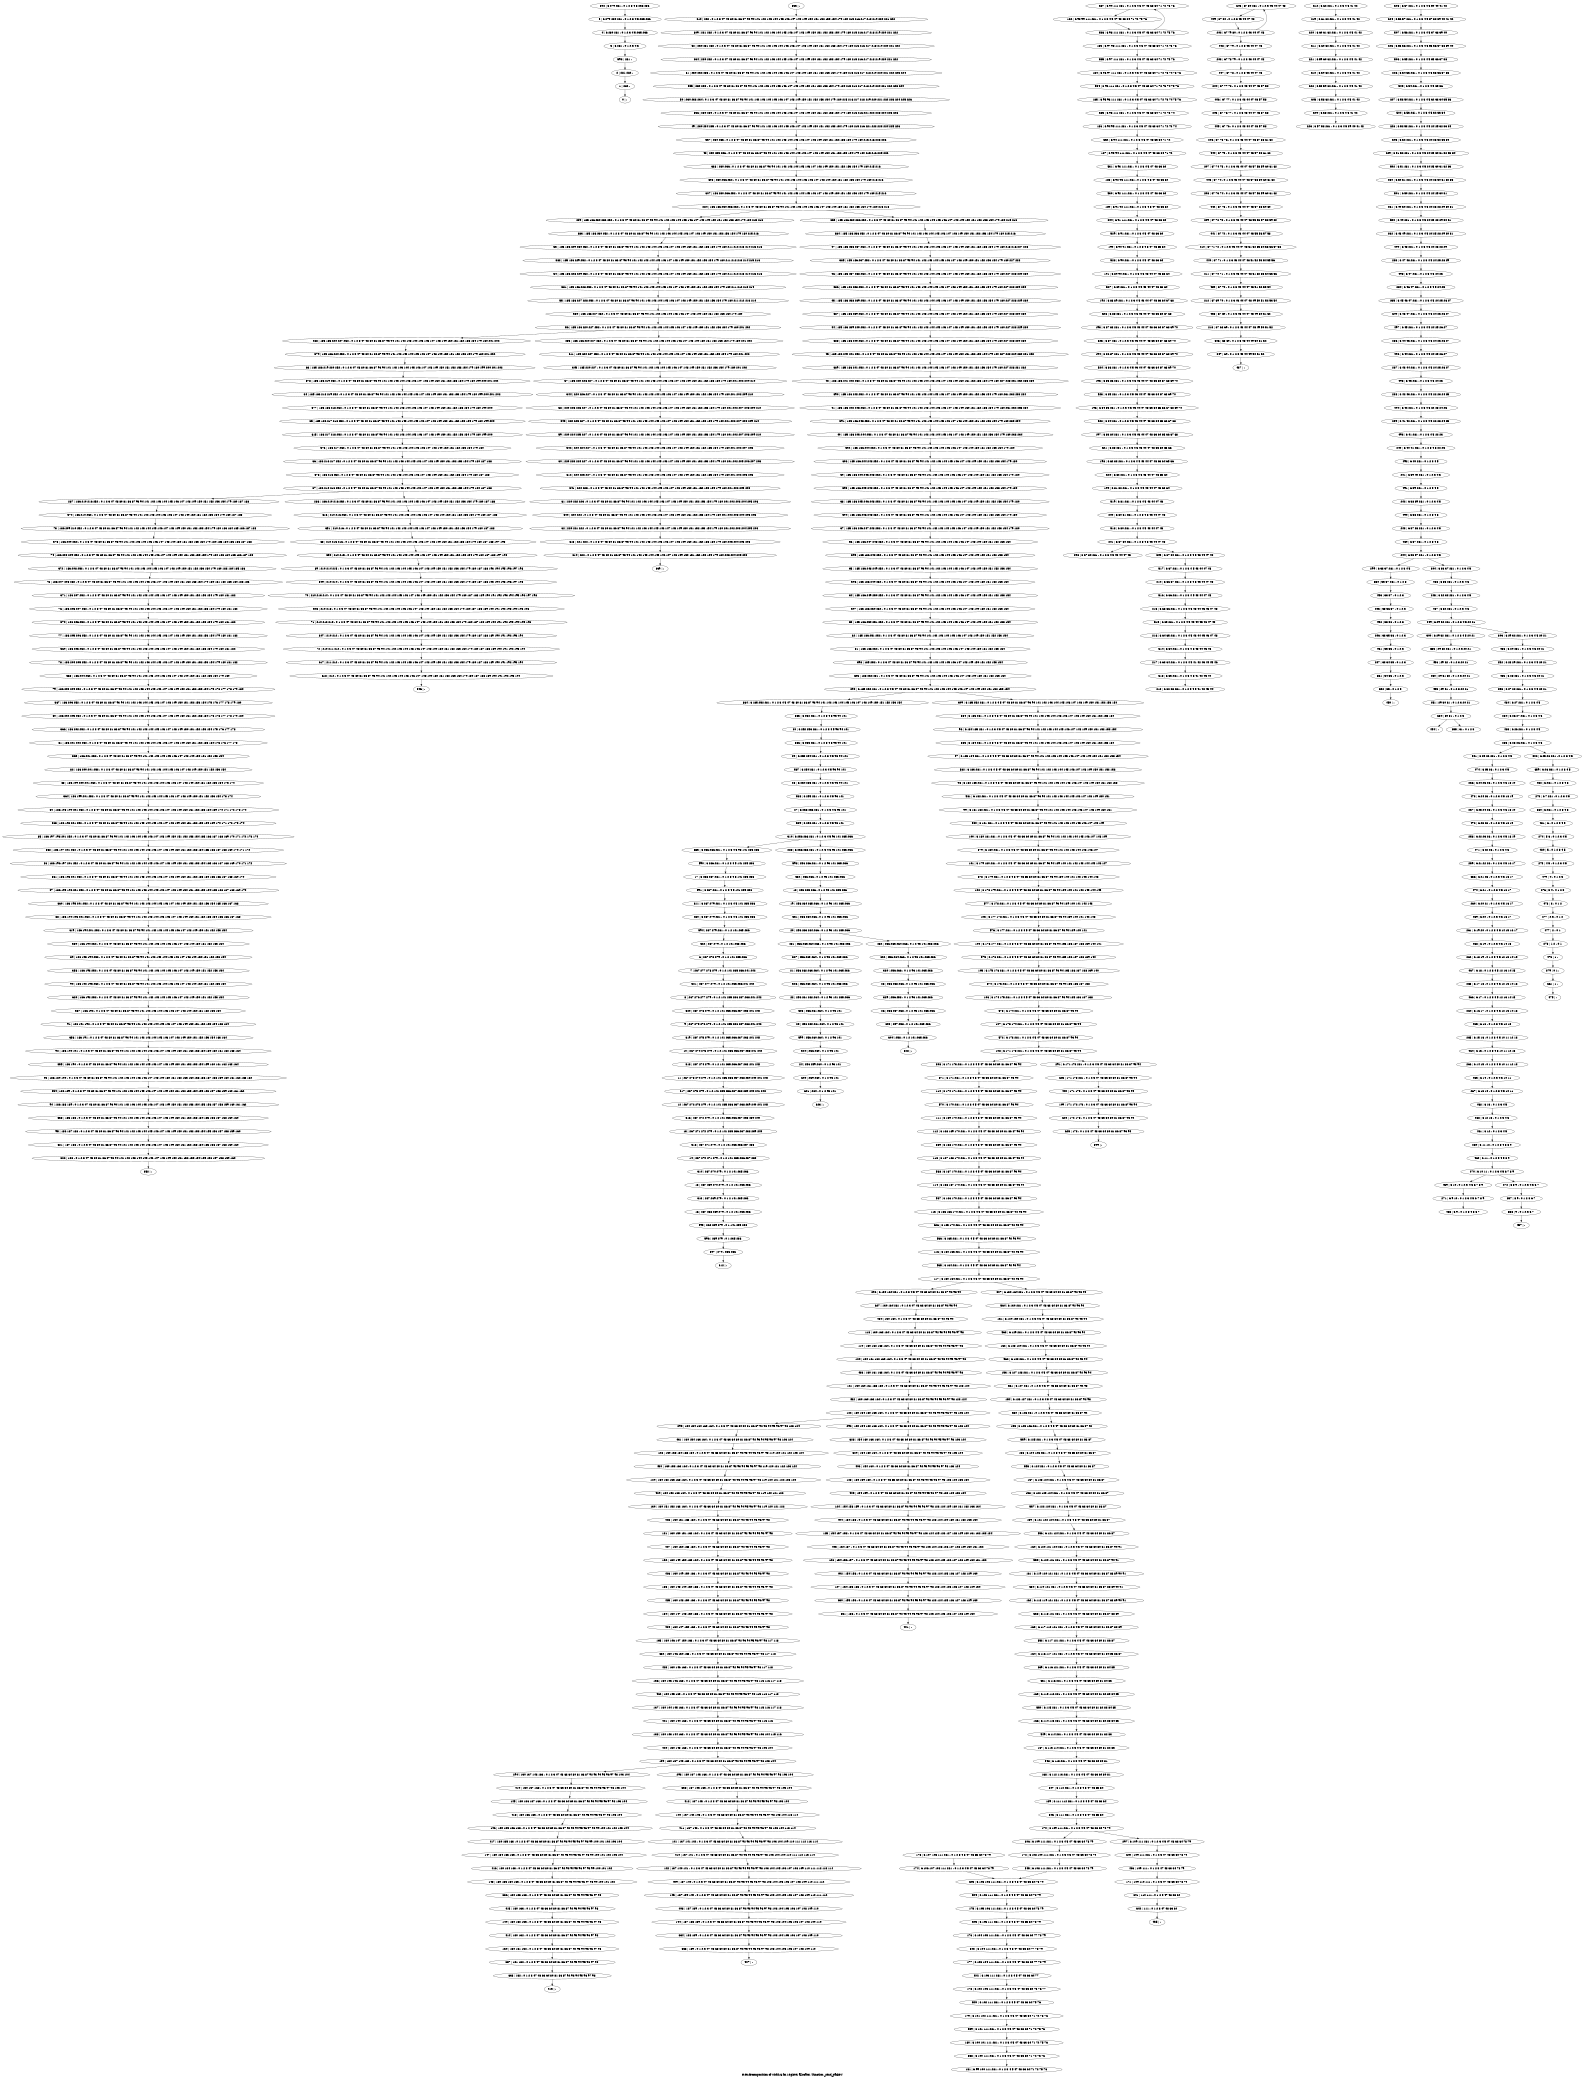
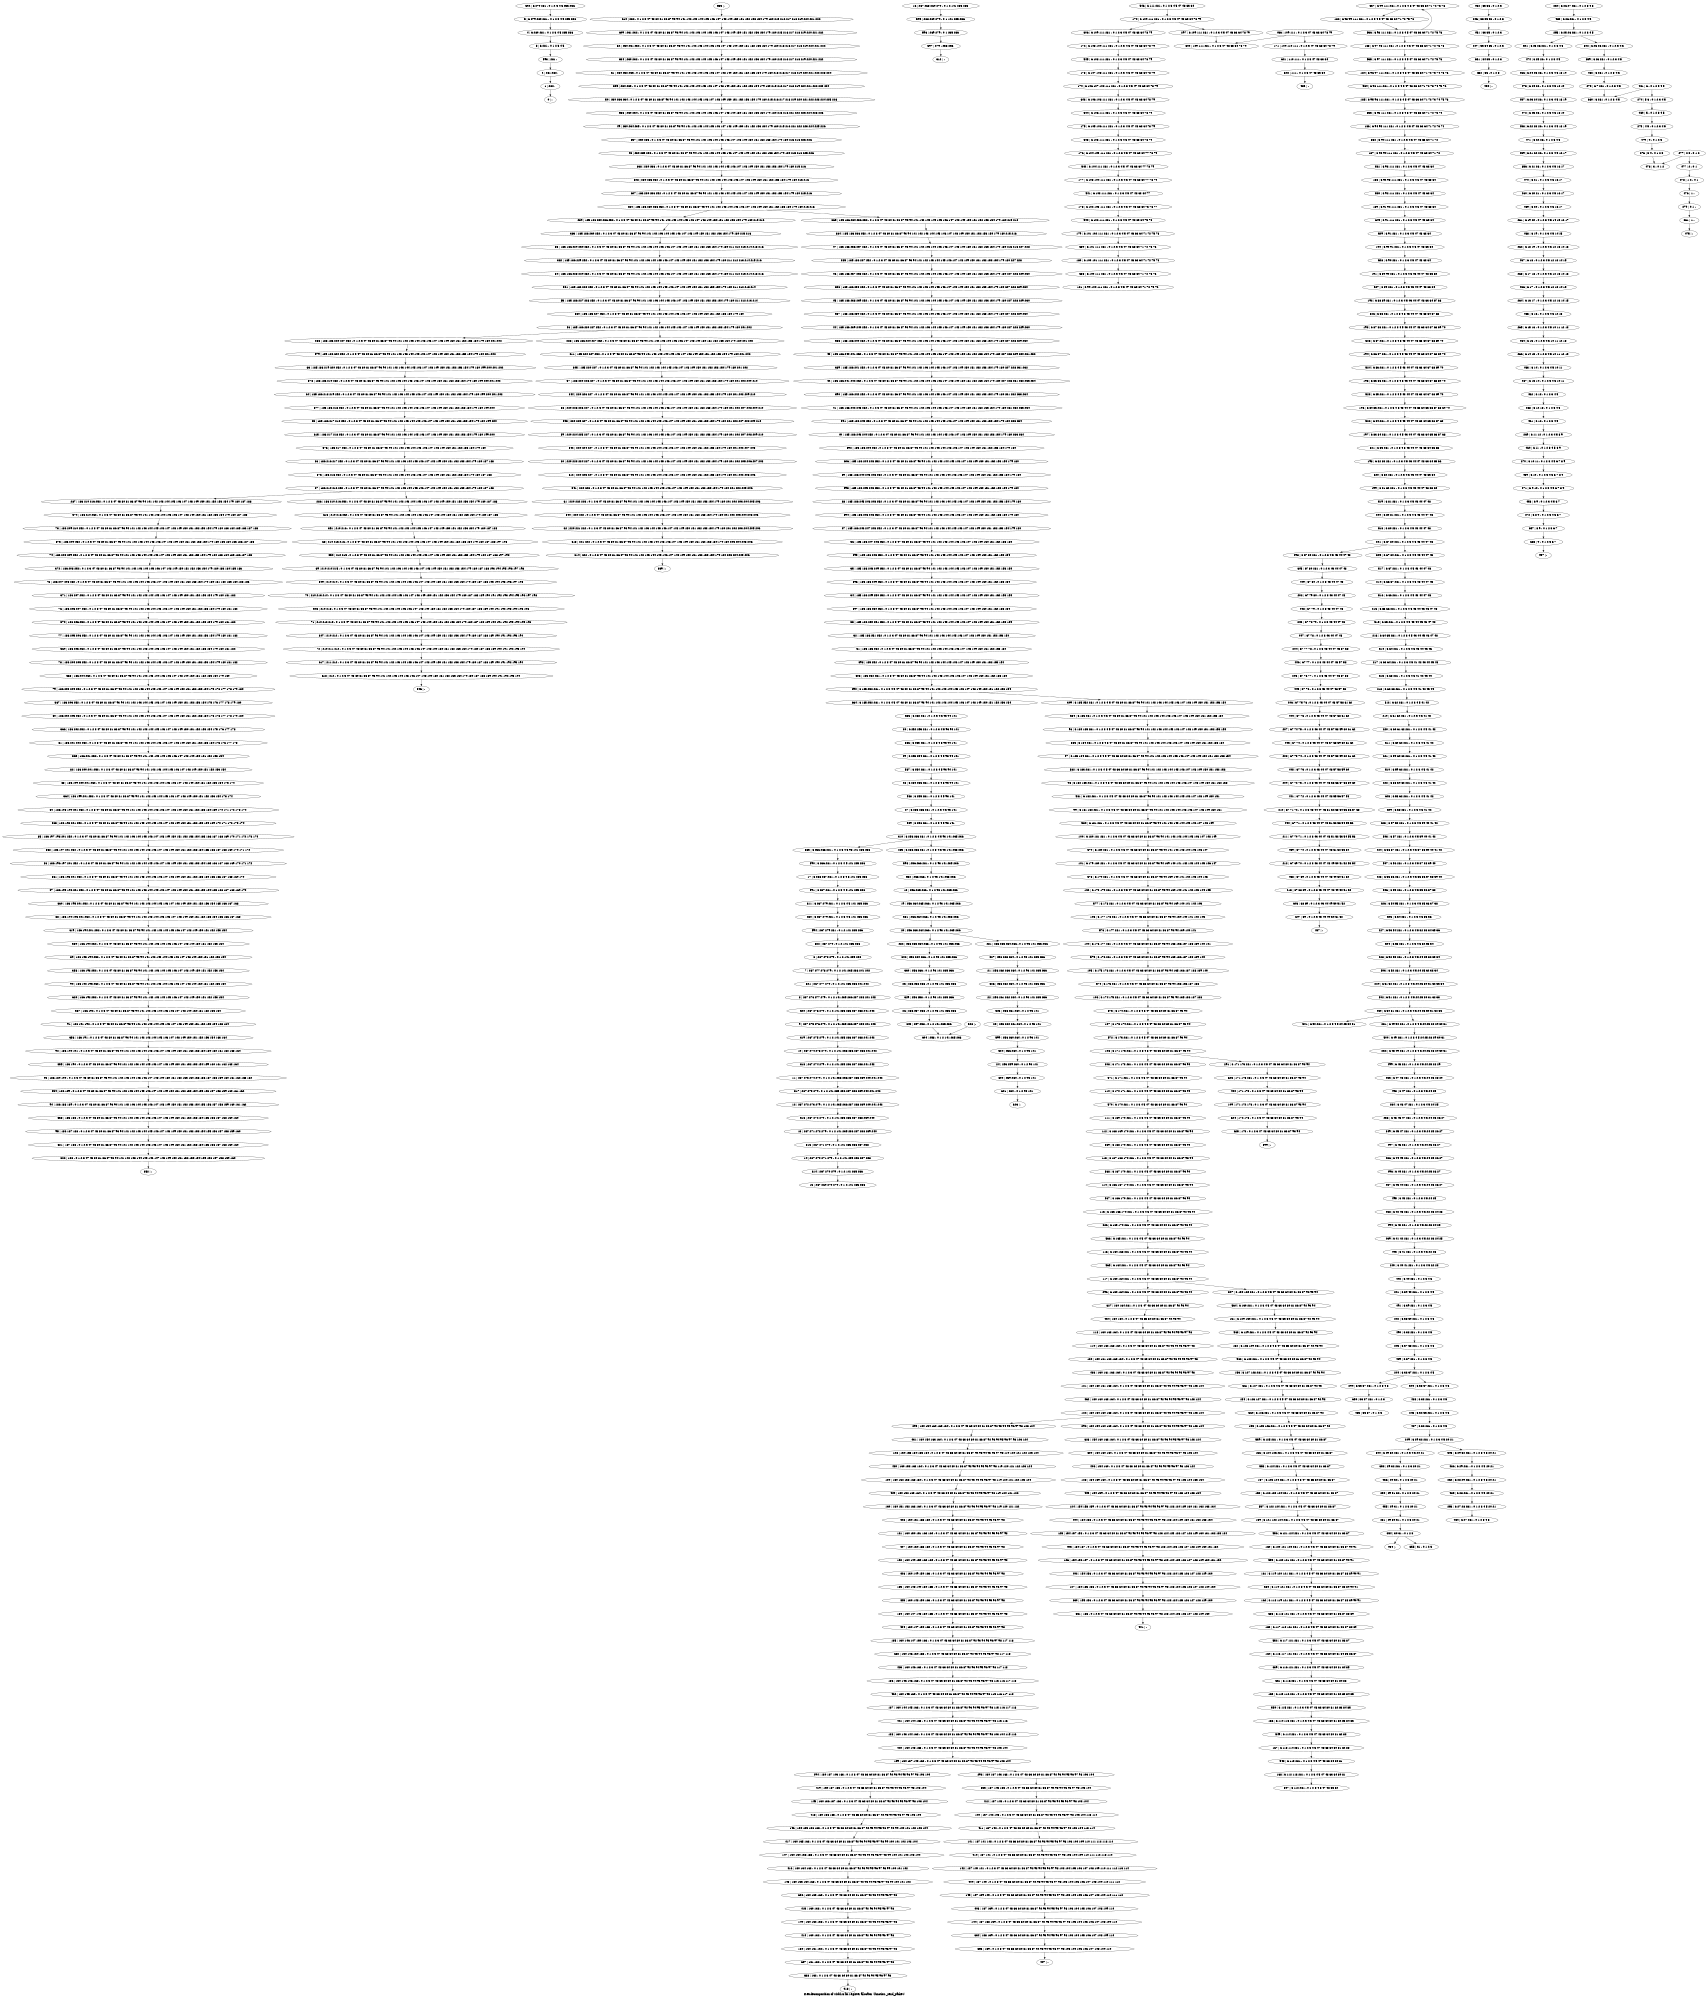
(1266, 23) -> (1322, 561)
(1421, 199) -> (1412, 1017)
(1391, 609) -> none
none -> (1406, 695)
(1523, 709) -> none
(1553, 816) -> (1629, 93)
none -> (1410, 829)
(1553, 910) -> (1673, 160)
(908, 1044) -> (959, 1030)
(1506, 1178) -> (1543, 508)
(723, 1199) -> none
(1077, 1802) -> none
(1157, 1861) -> (1262, 39)
(1034, 1875) -> (1118, 65)
